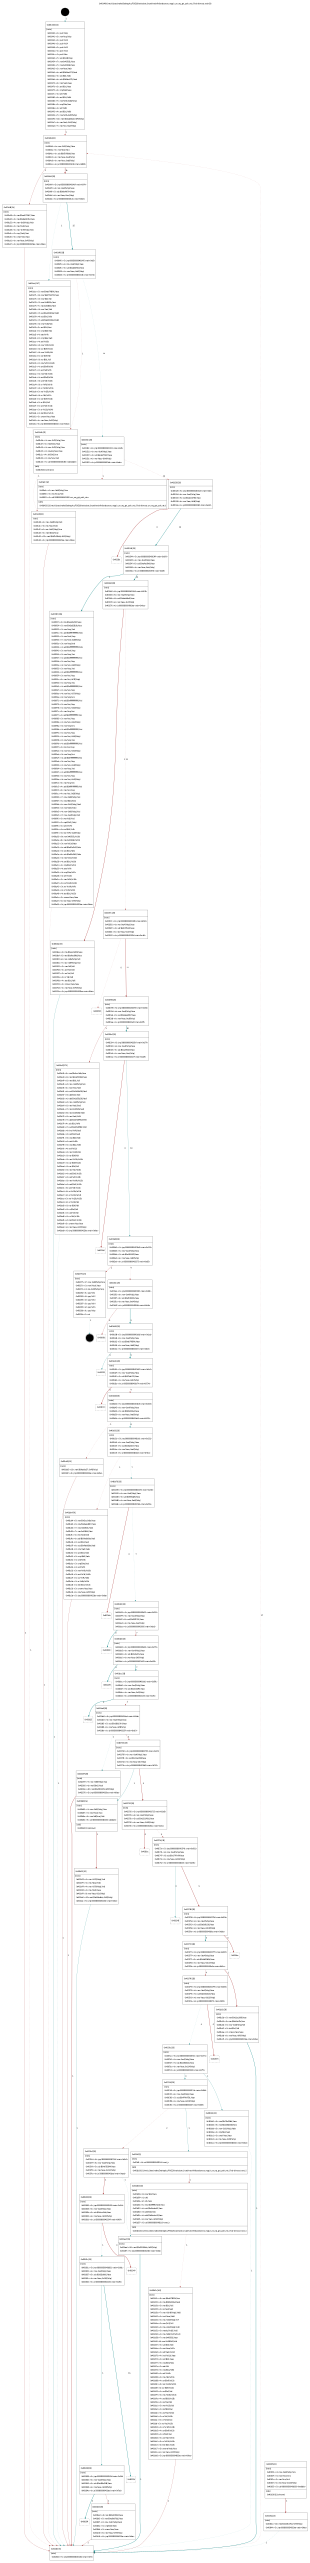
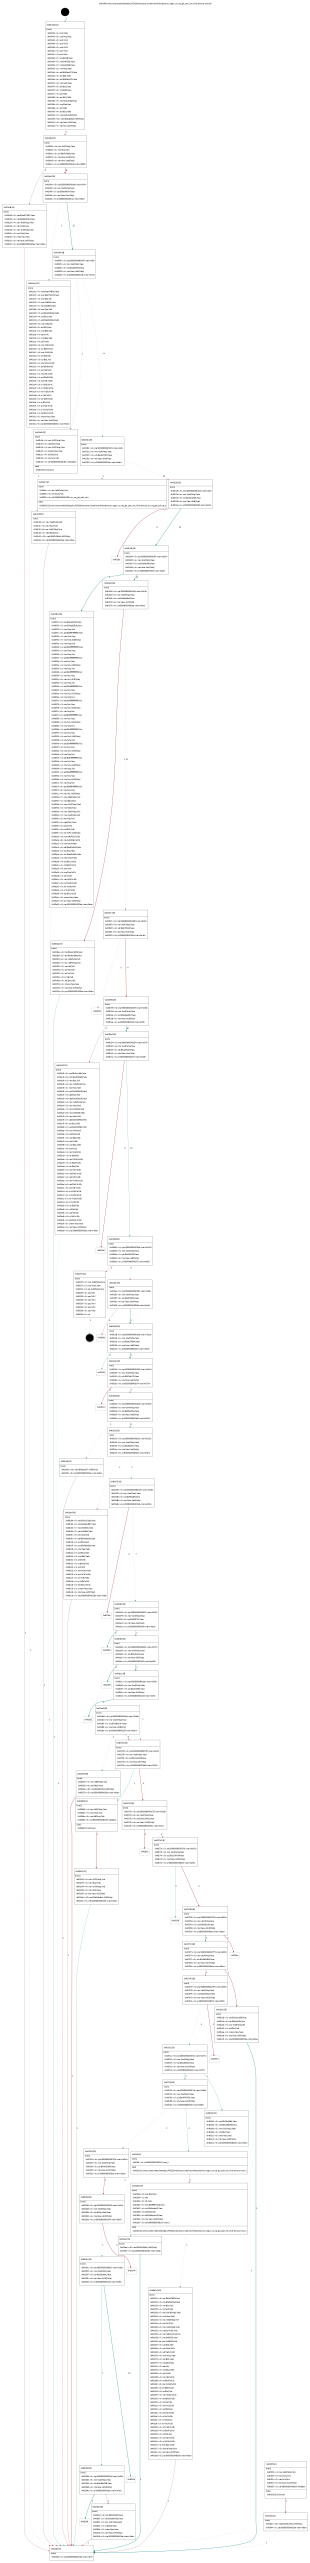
(261, 1358) -> none
(127, 1702) -> (142, 1719)
